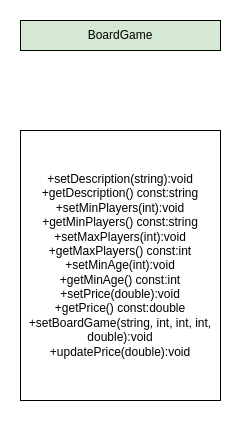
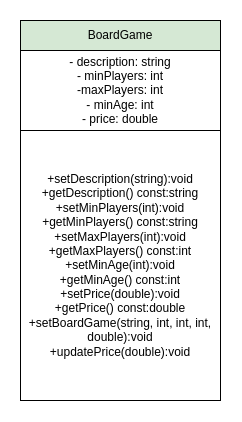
none -> (121, 91)
